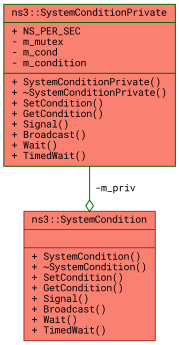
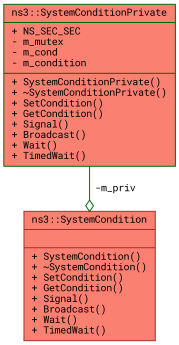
(46, 32) -> (46, 32)
